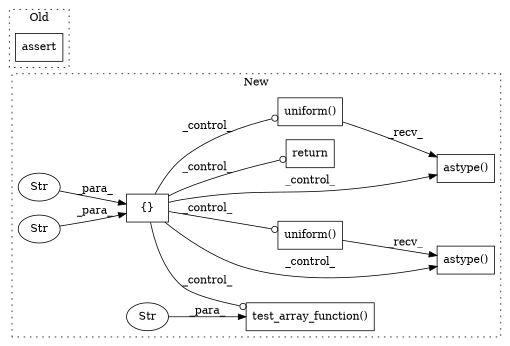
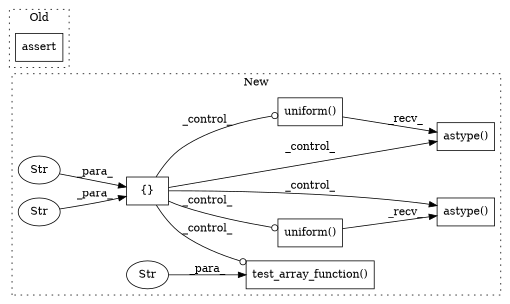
(310, 154) -> none
